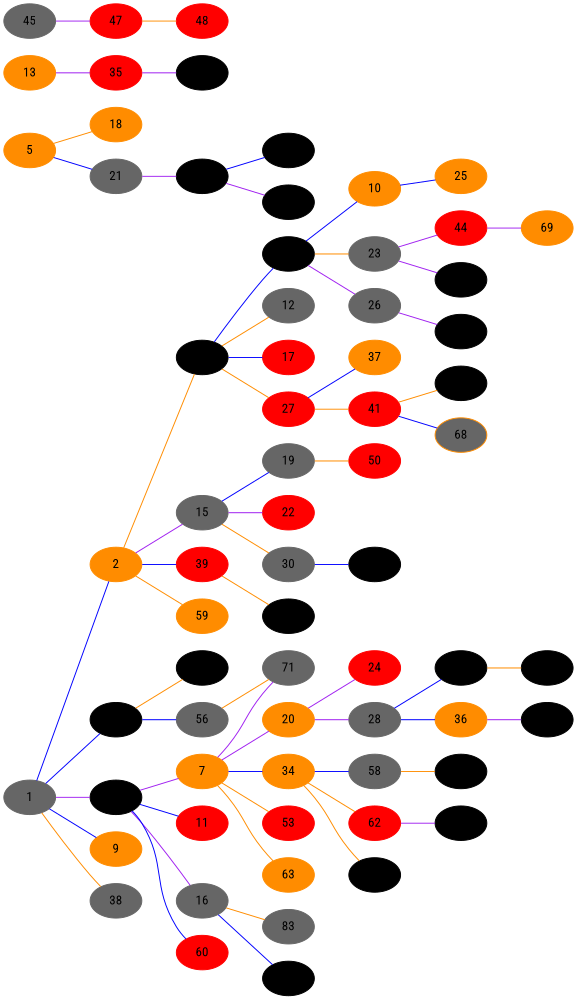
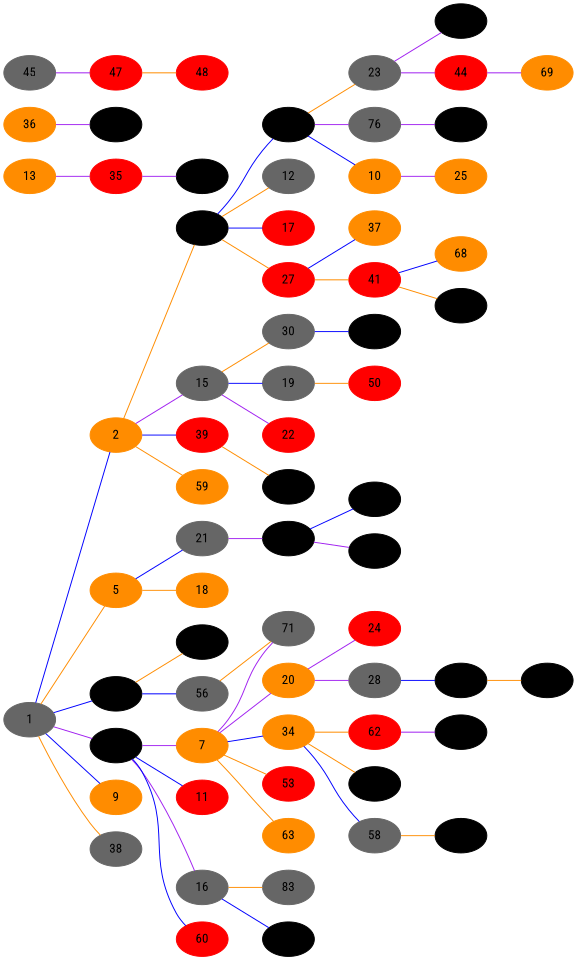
(418, 183) -> (418, 176)
(375, 306) -> (375, 125)
(461, 435) -> (461, 254)
none -> (73, 655)
(418, 720) -> none
